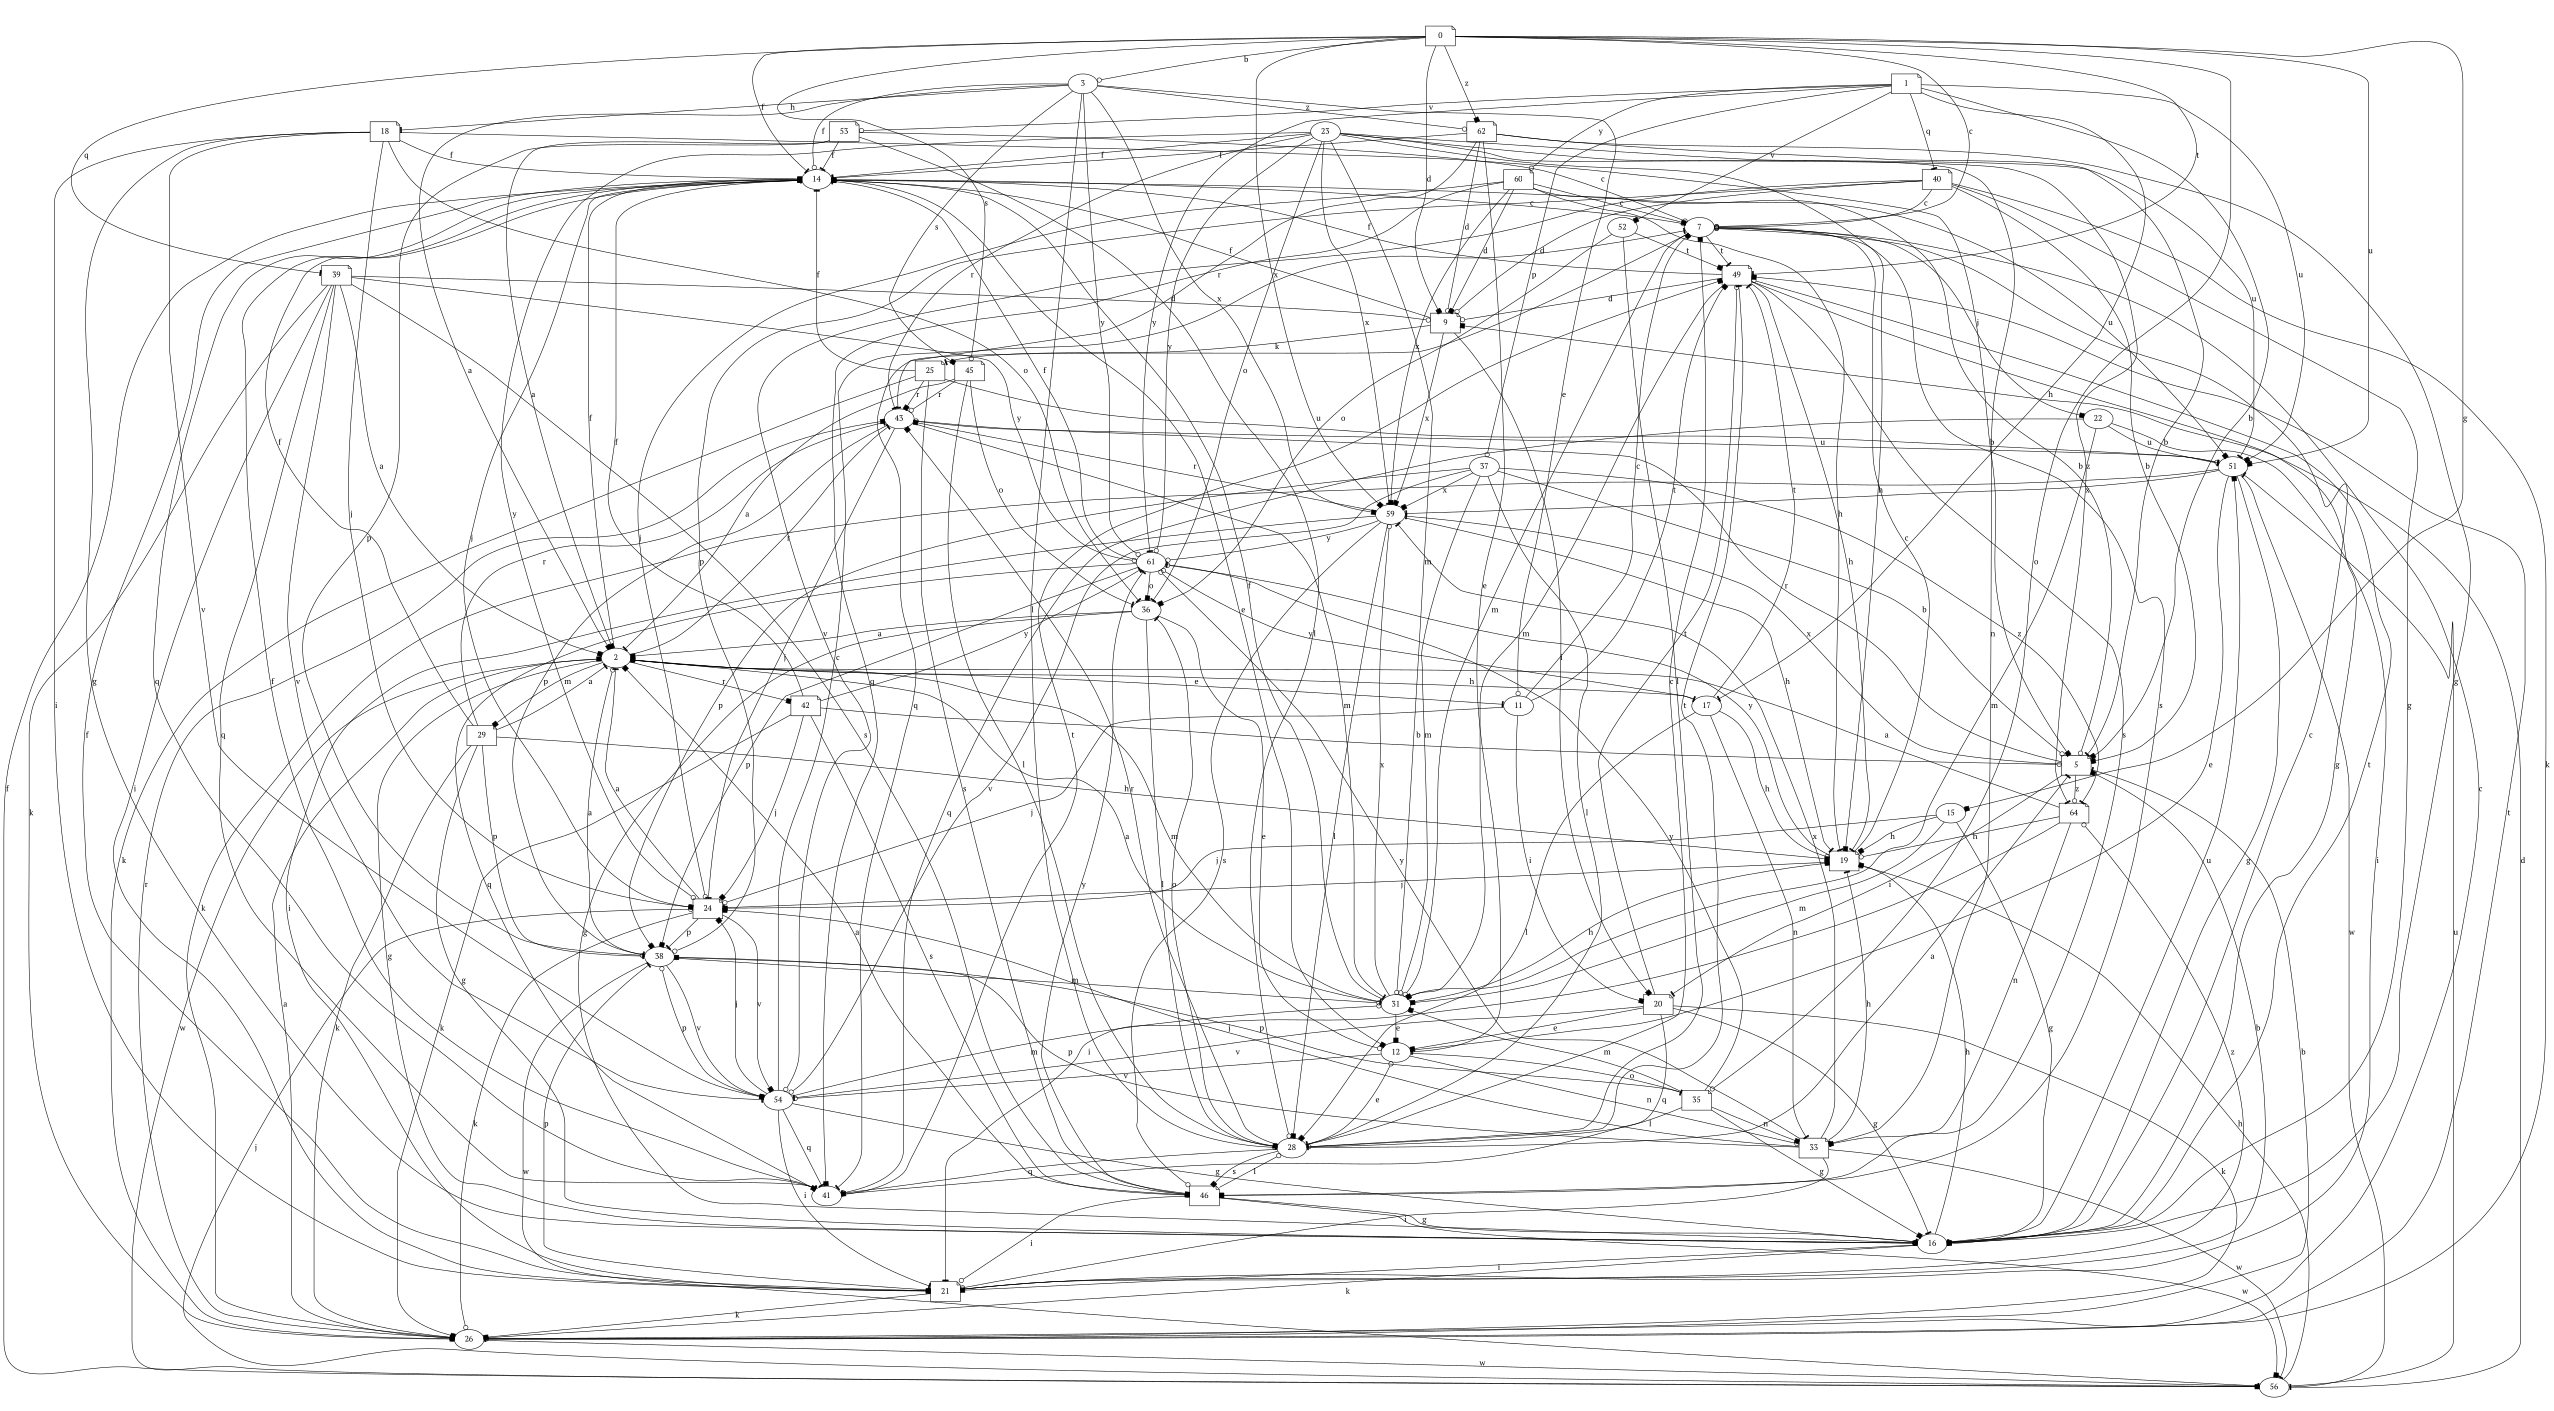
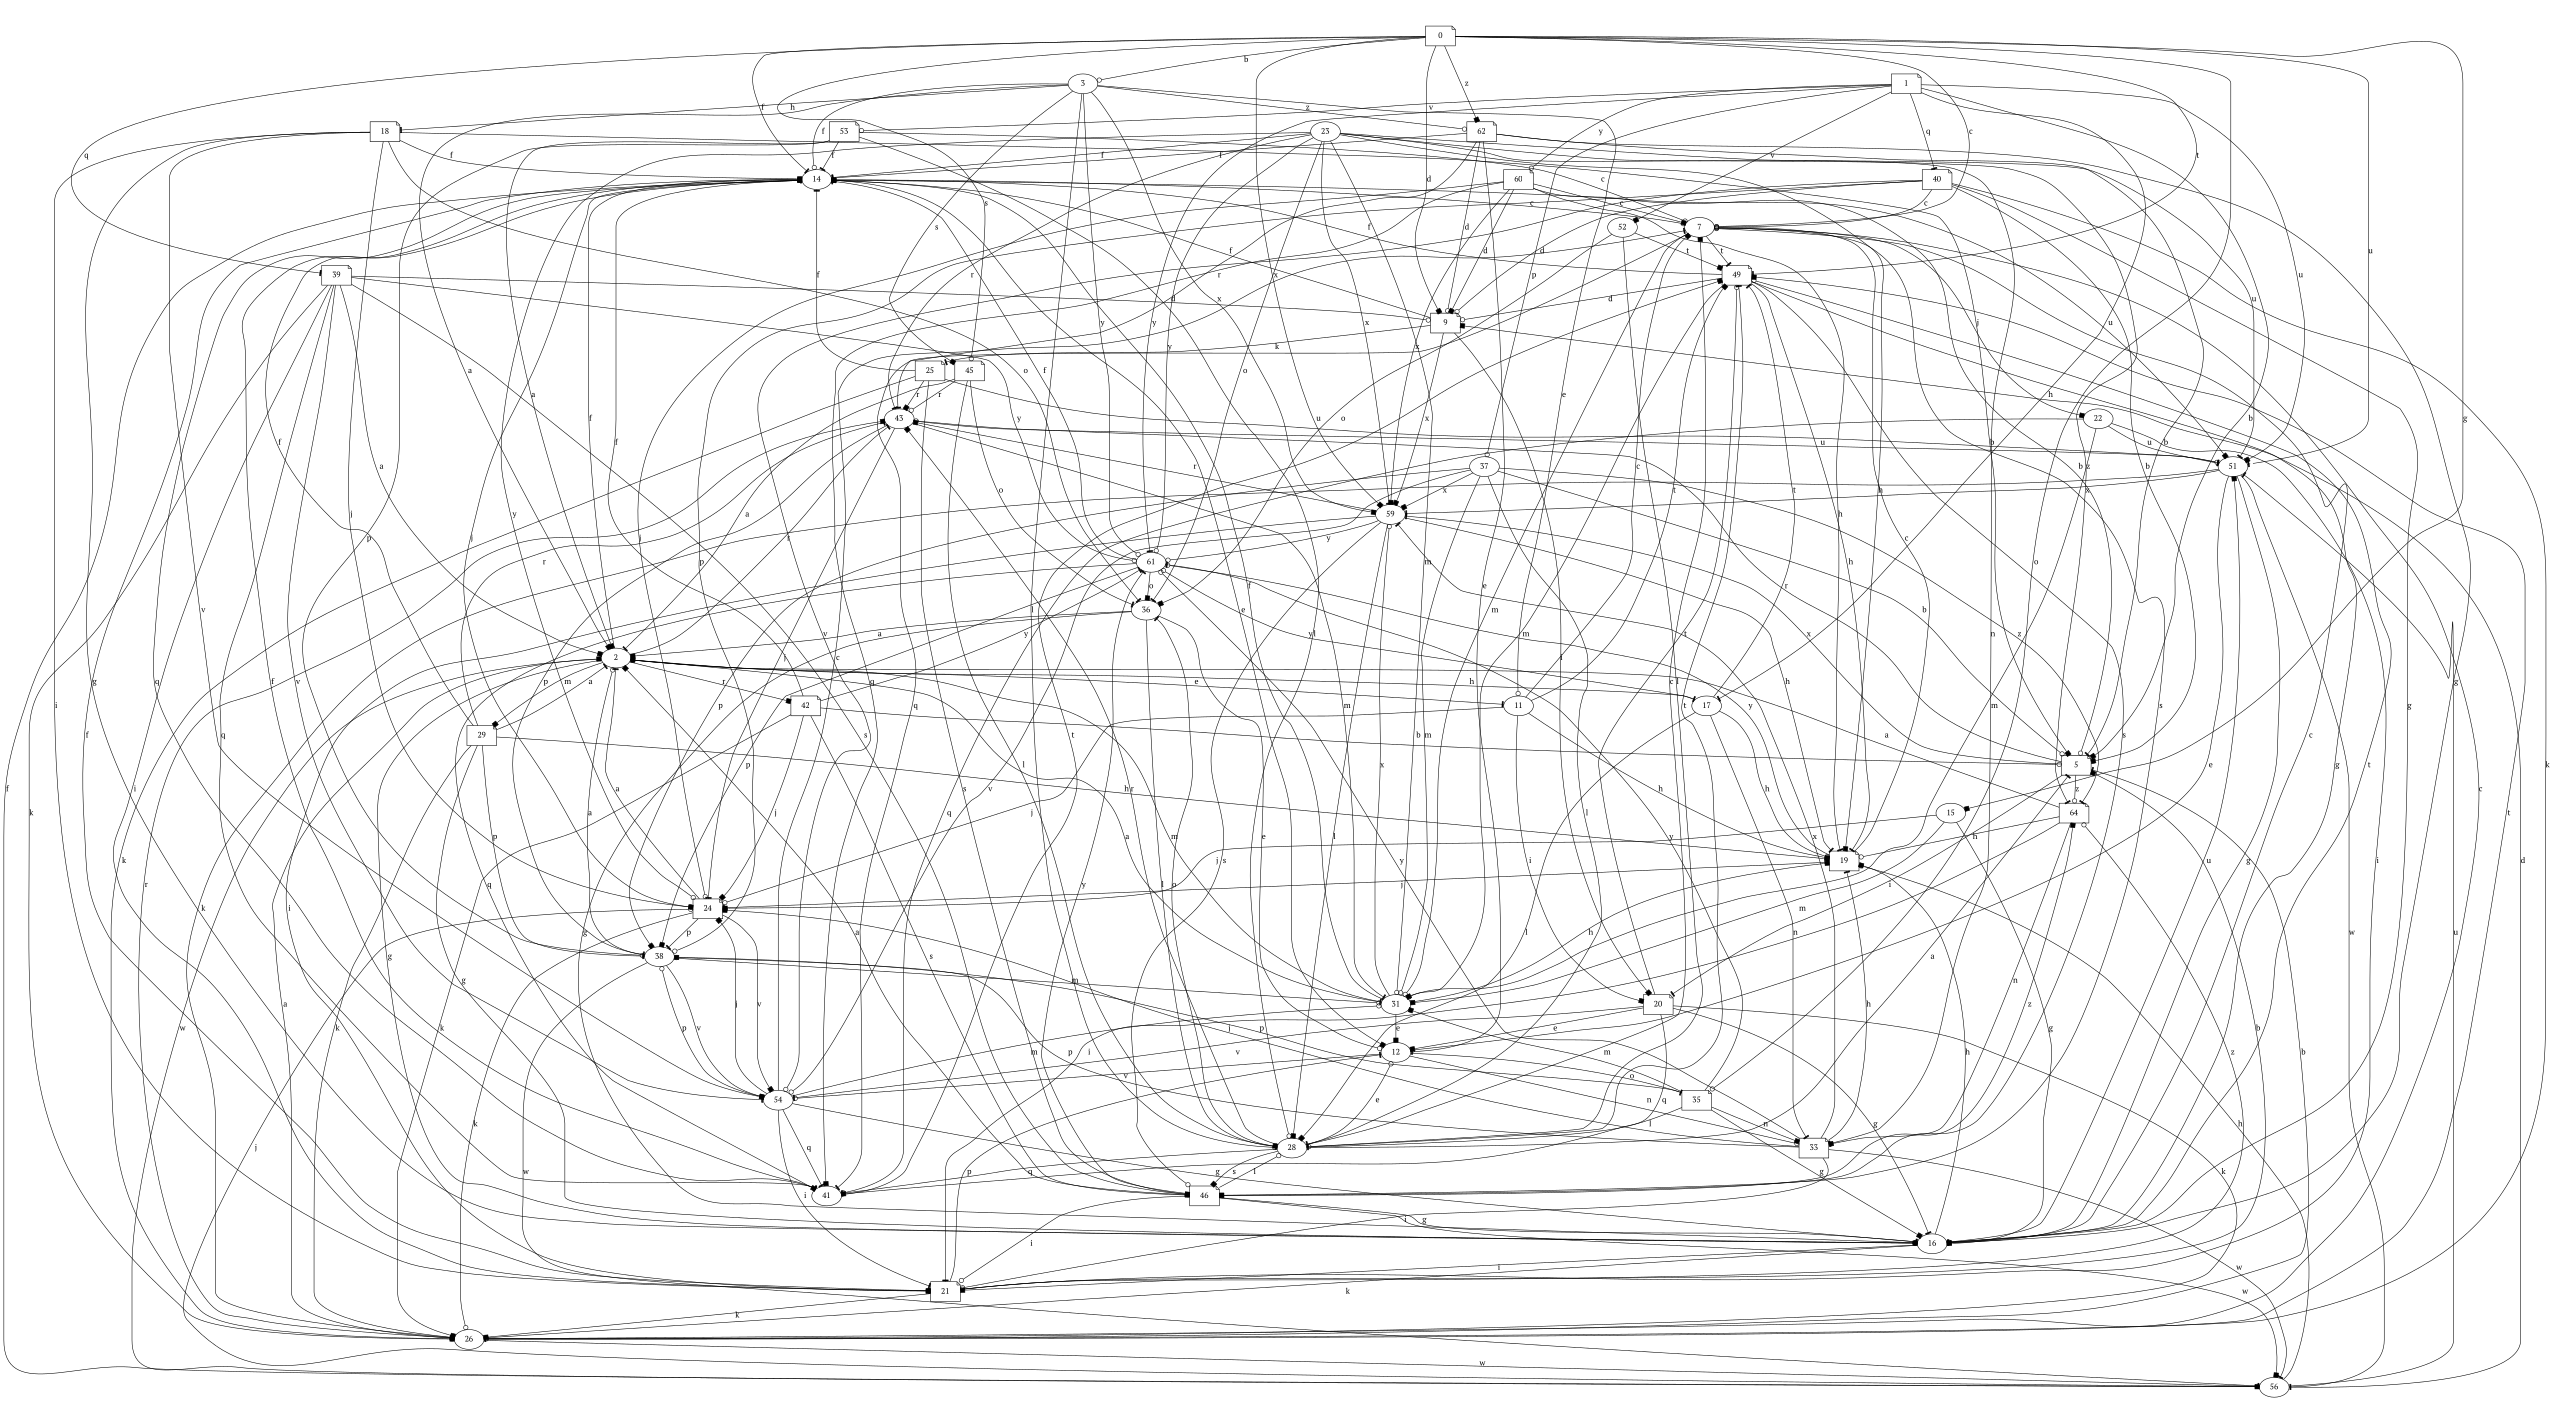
(2284, 61) -> (2284, 61)
(1899, 829) -> (1670, 798)
none -> (1836, 1172)
(579, 1256) -> (1109, 1105)
